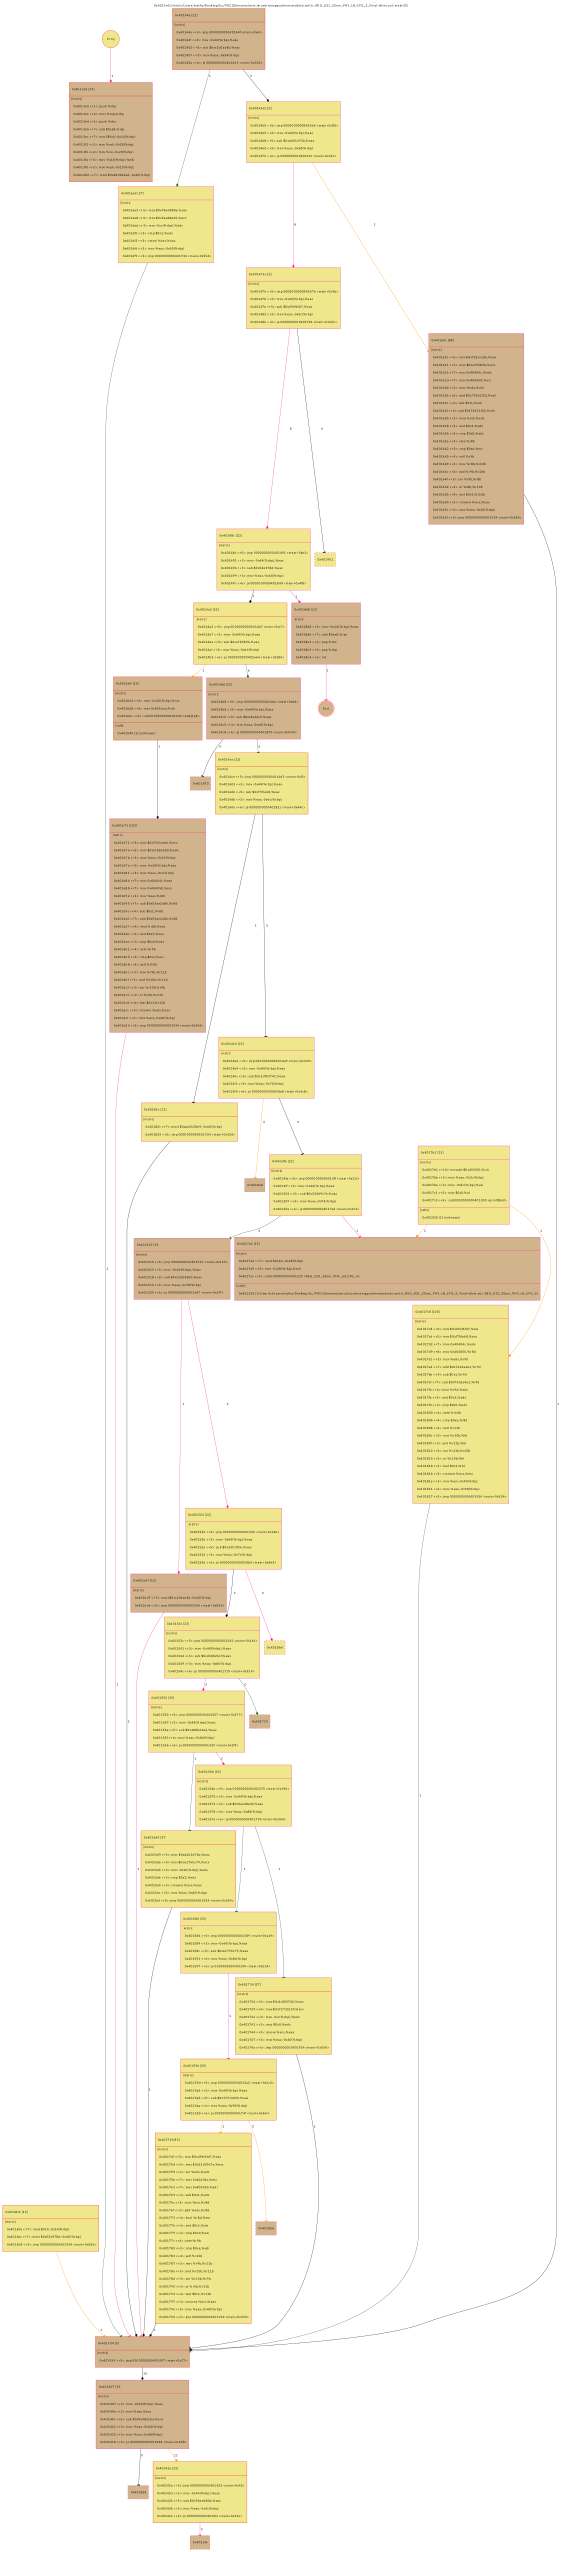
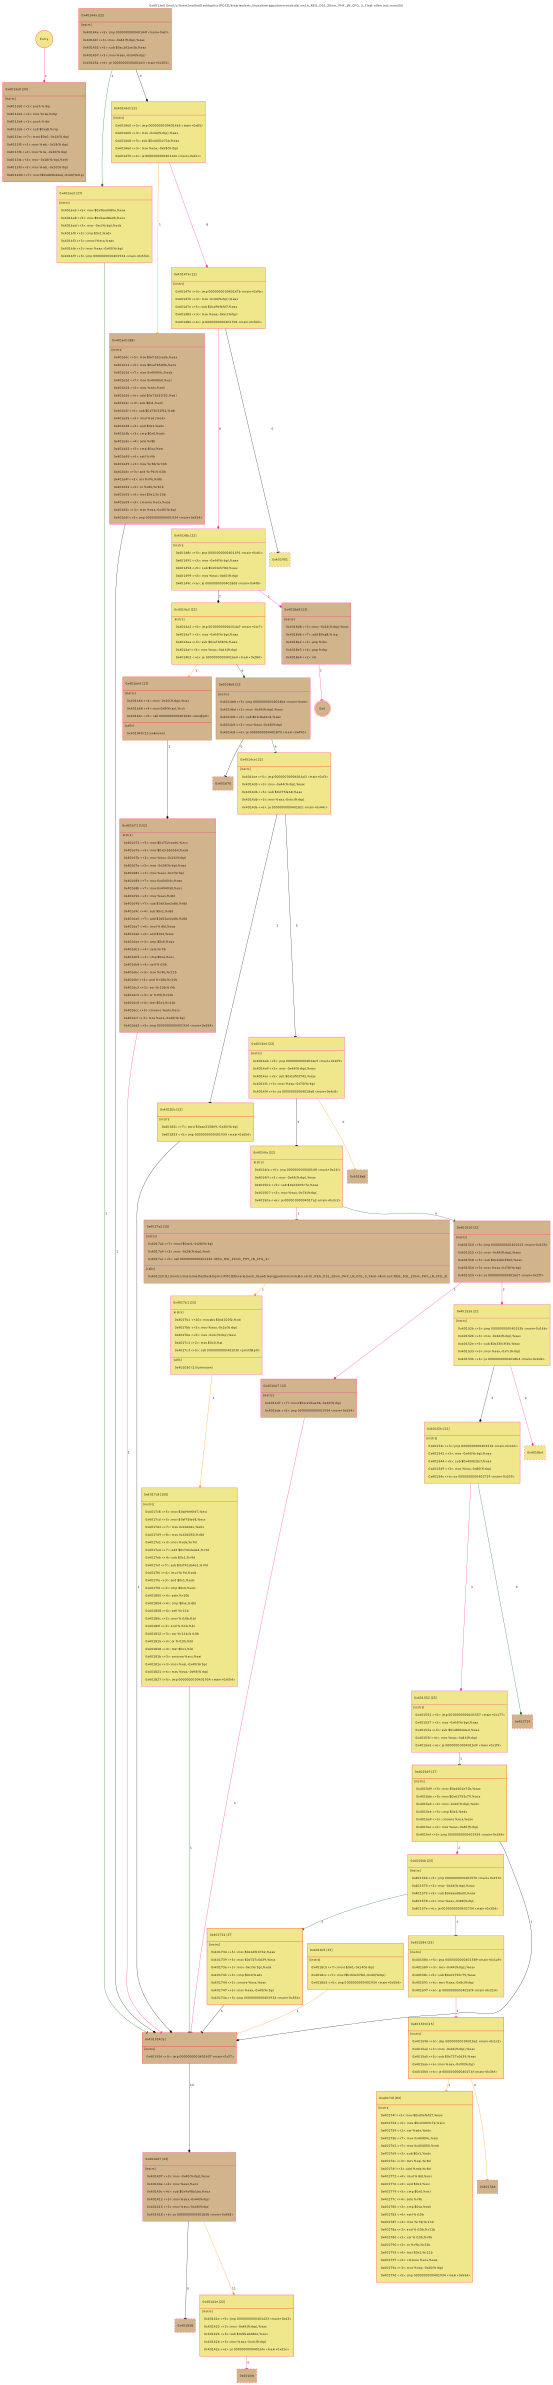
(423, 1230) -> (261, 1288)
(219, 1757) -> (458, 1846)
(154, 2329) -> none
